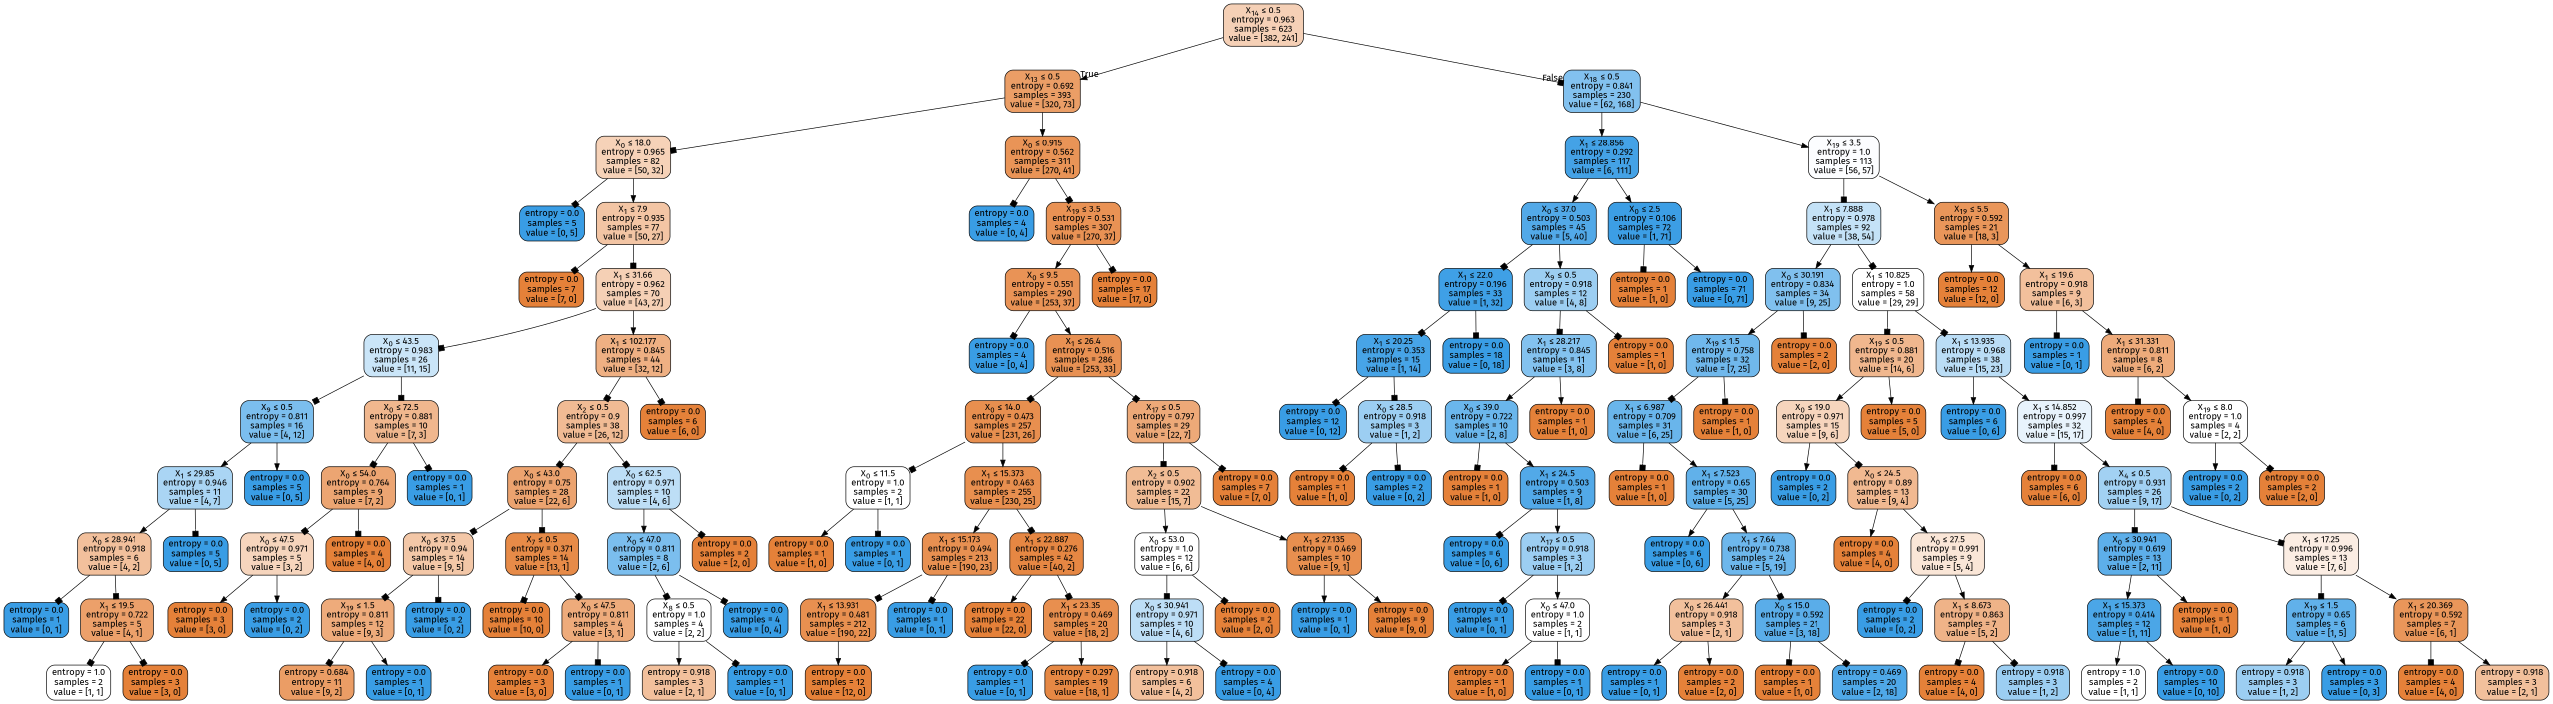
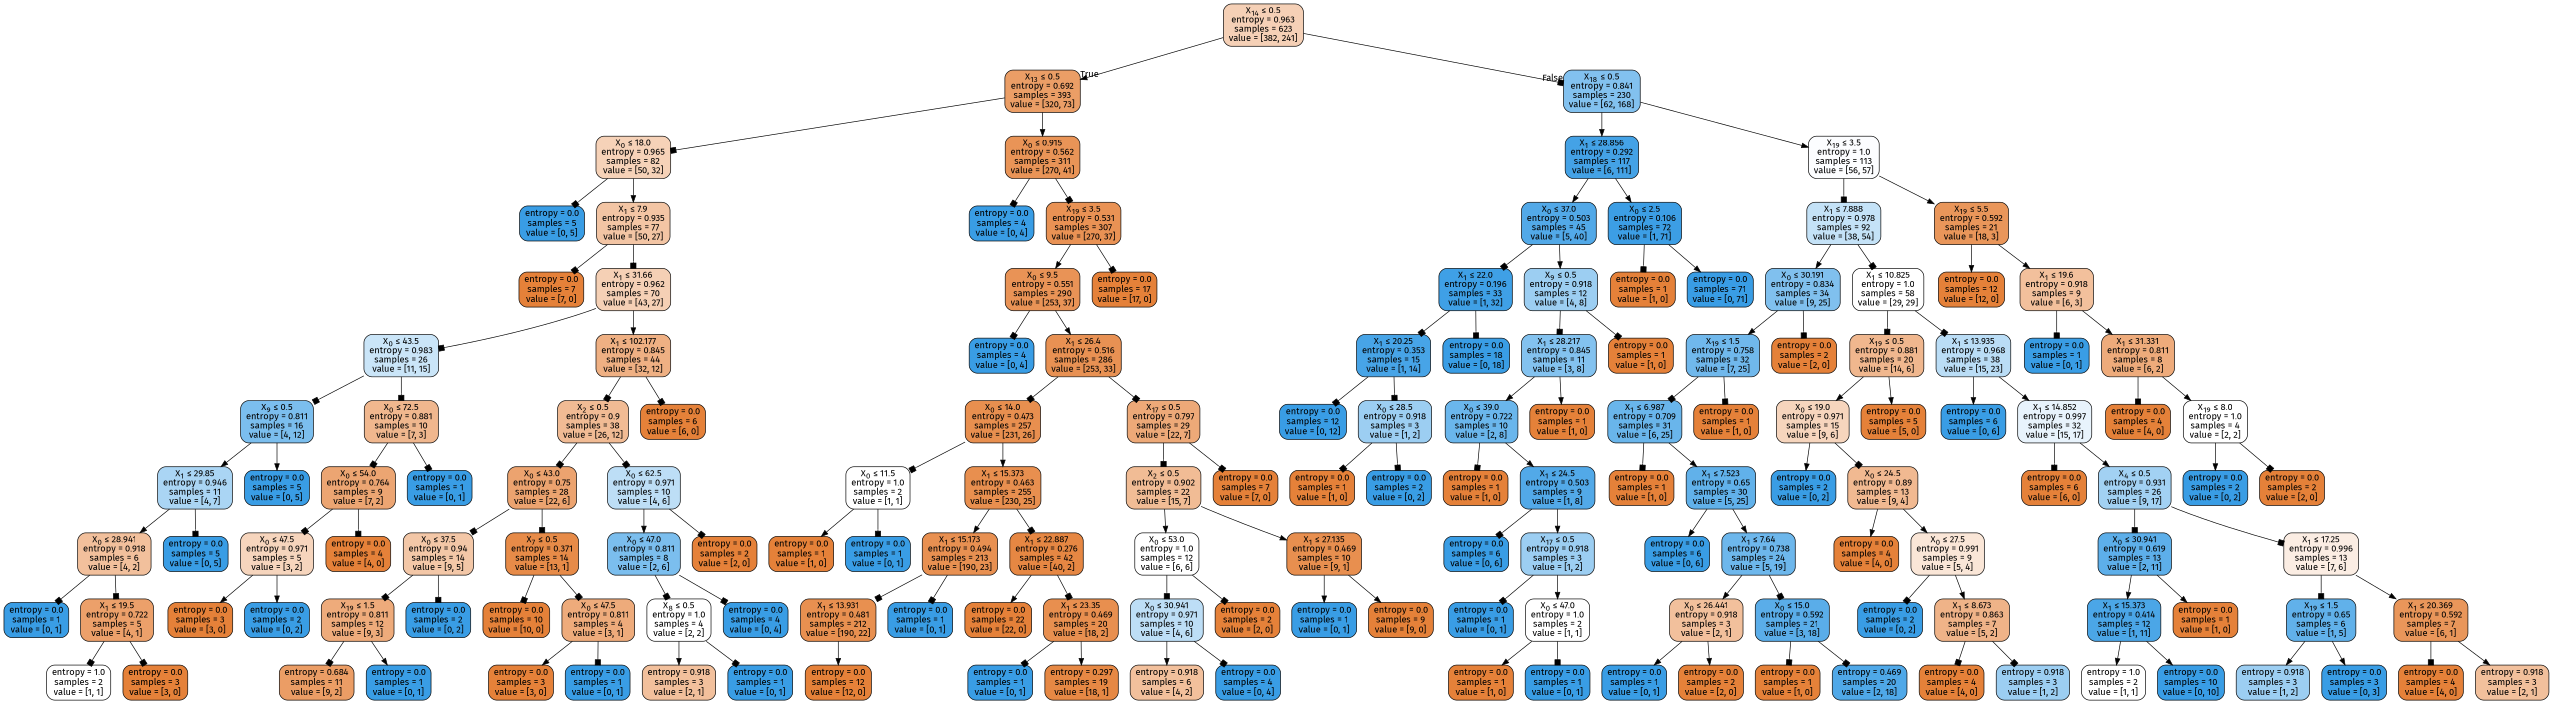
(317, 682) -> (317, 682)
